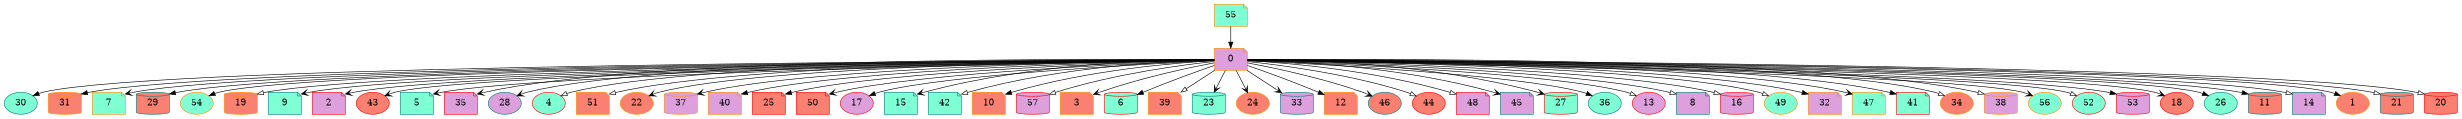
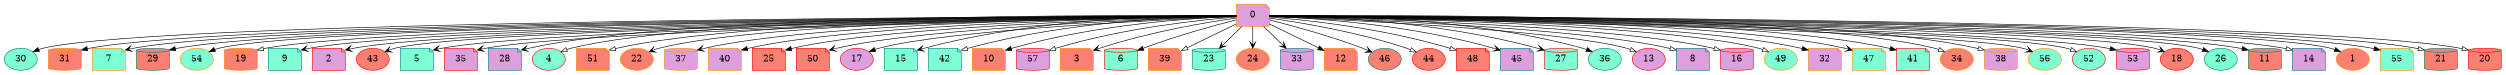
(1231, 34) -> (1822, 22)
(505, 103) -> (505, 59)
(1473, 103) -> (1473, 59)
